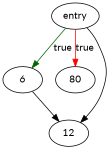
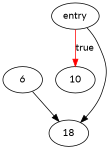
(51, 45) -> none
(75, 80) -> (75, 80)
(69, 133) -> (69, 133)
